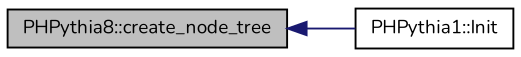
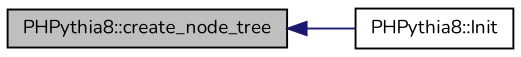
(434, 29) -> (434, 29)
